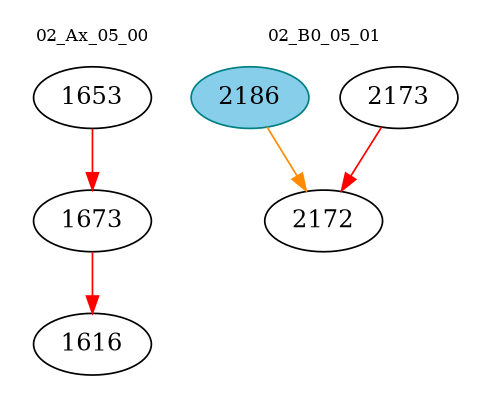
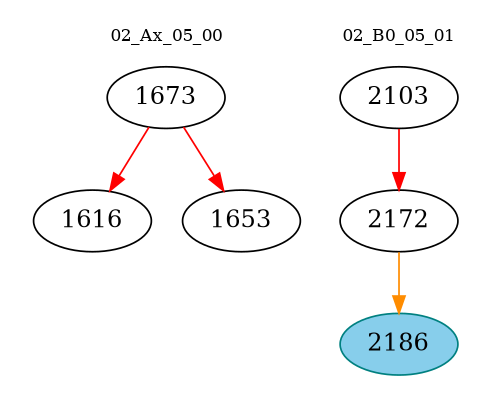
(399, 98) -> (399, 98)
(92, 151) -> (199, 151)
(282, 151) -> (399, 274)
